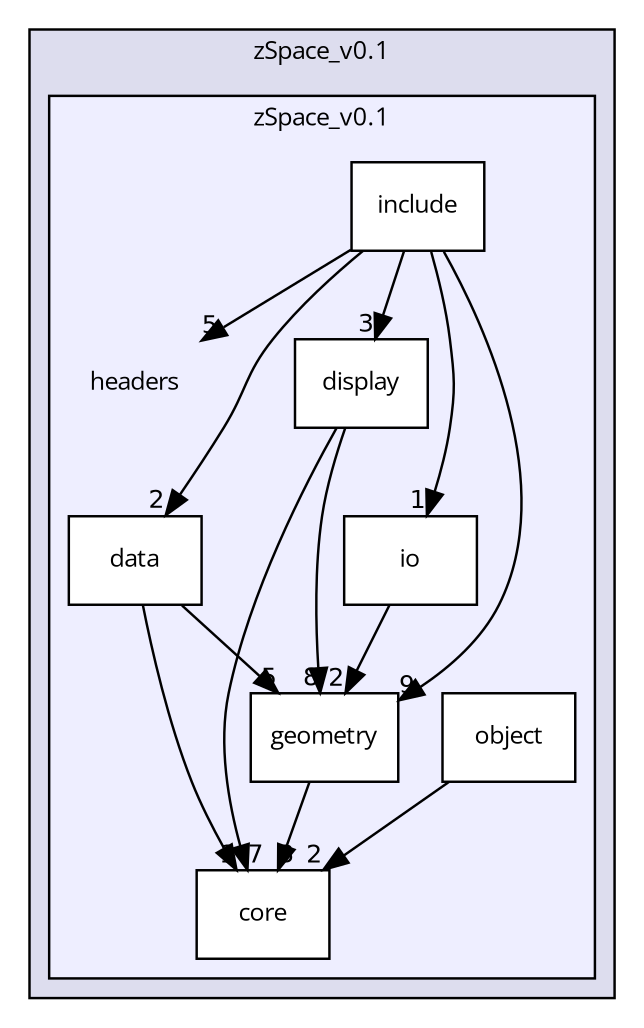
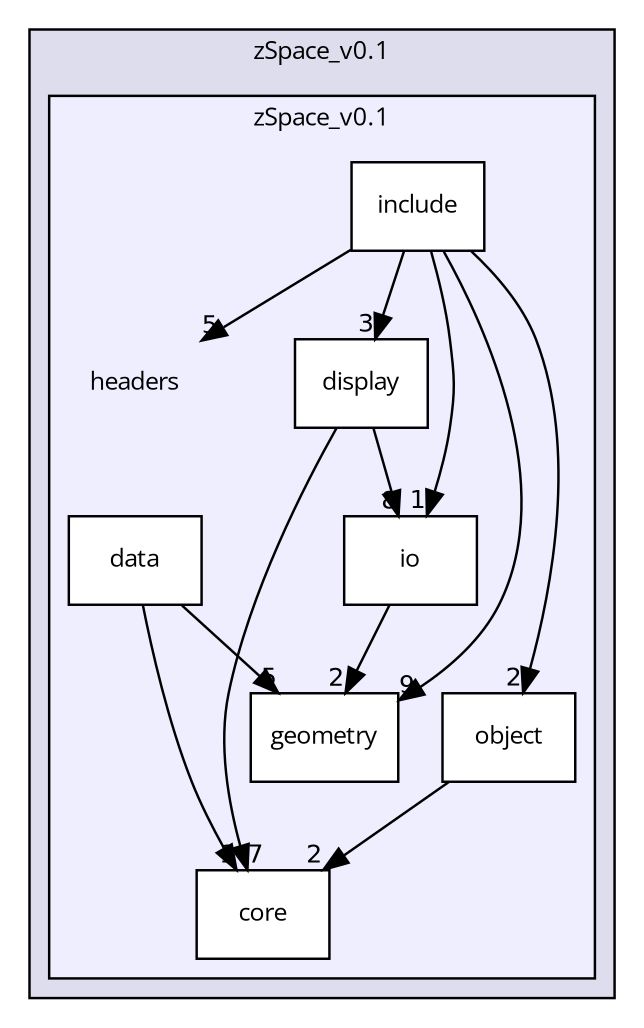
(257, 362) -> (557, 449)
(319, 547) -> (383, 460)
(298, 815) -> none
